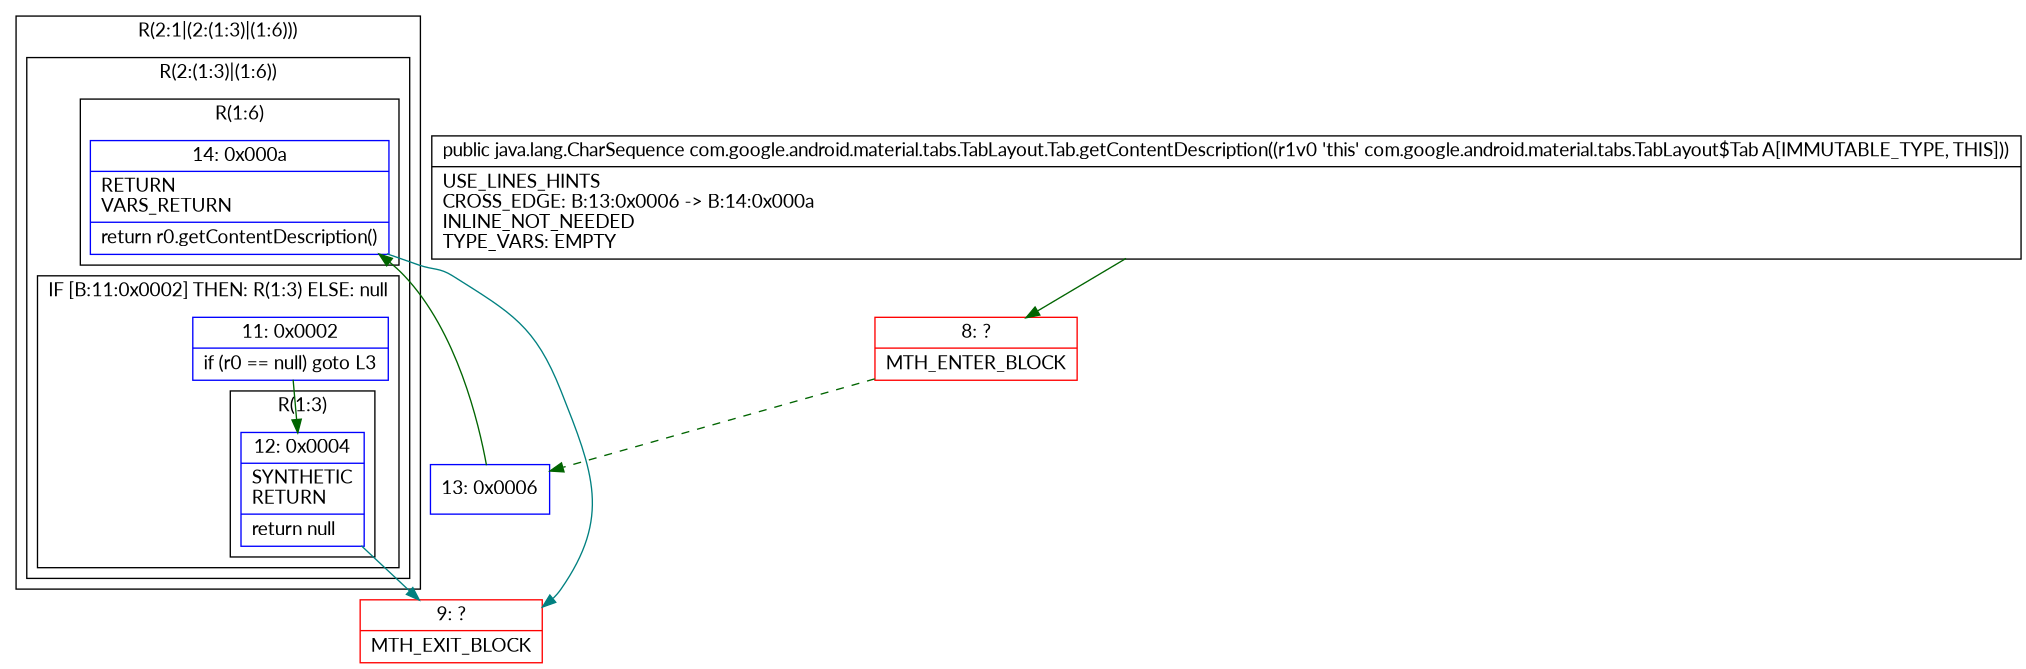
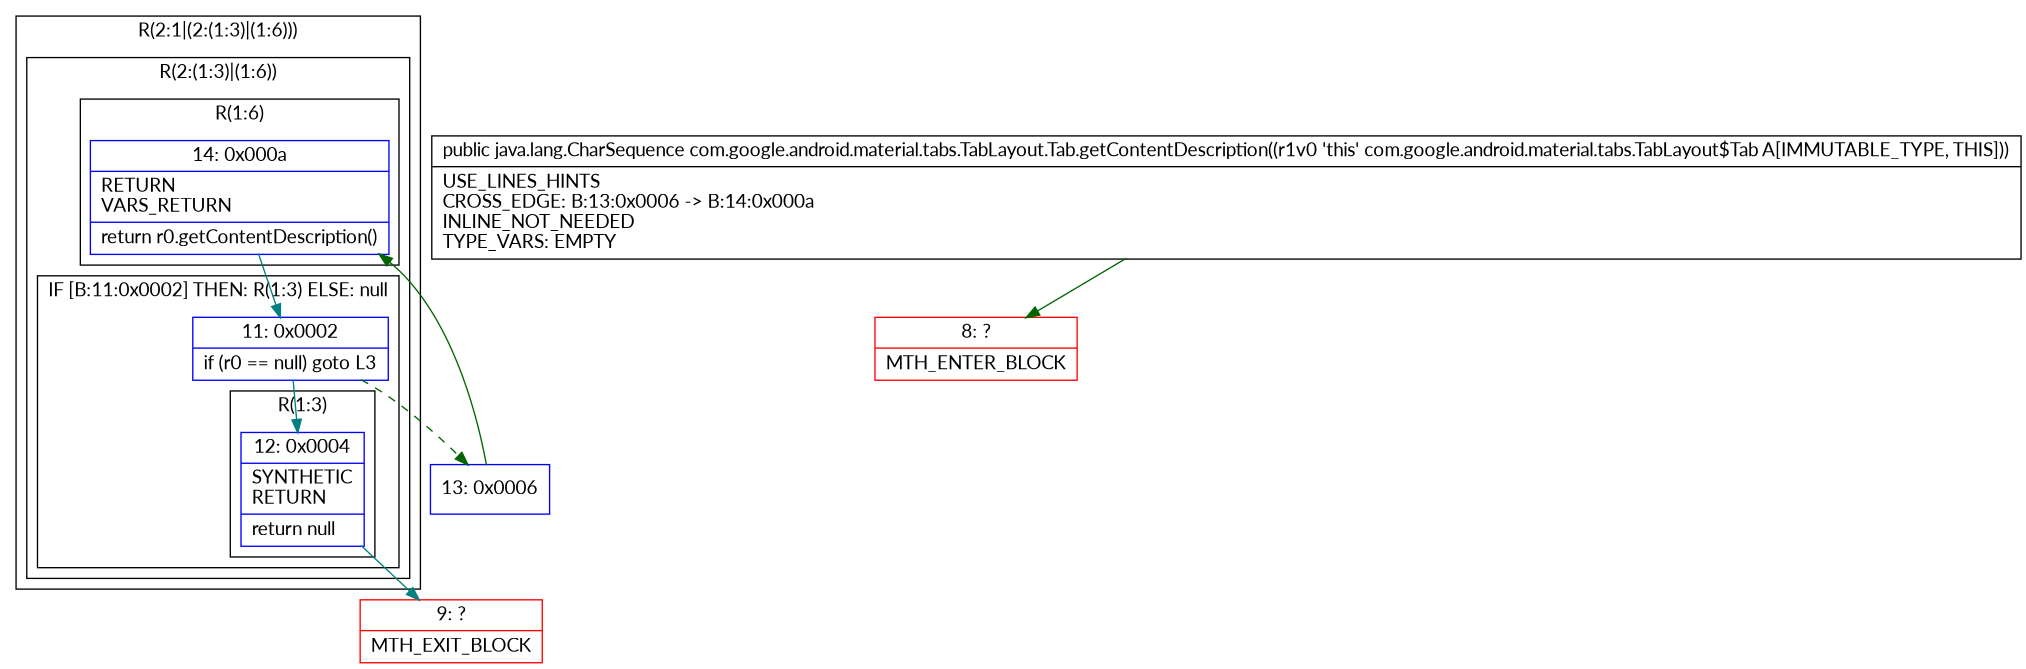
(559, 387) -> (269, 284)
(295, 400) -> (295, 400)
(719, 423) -> (429, 428)
